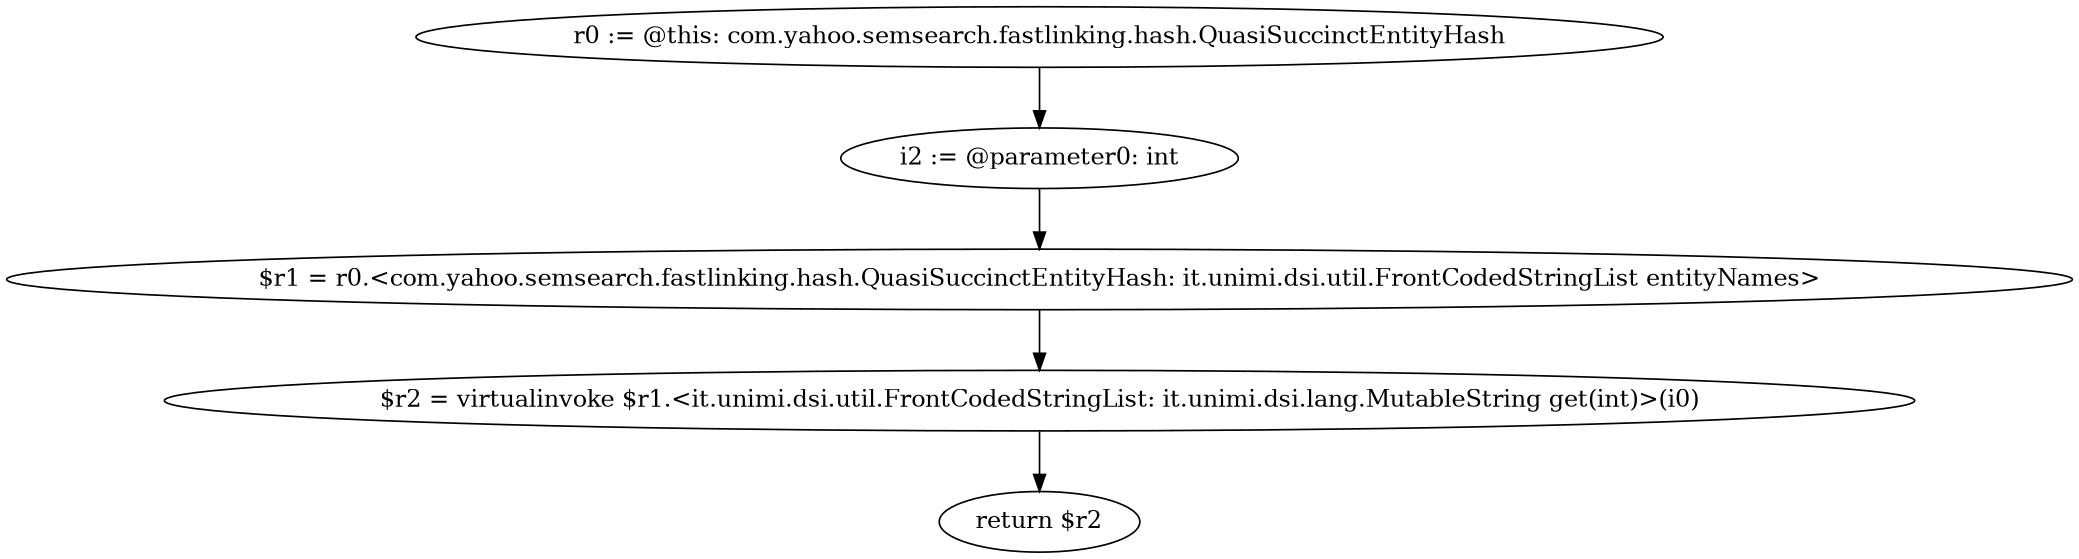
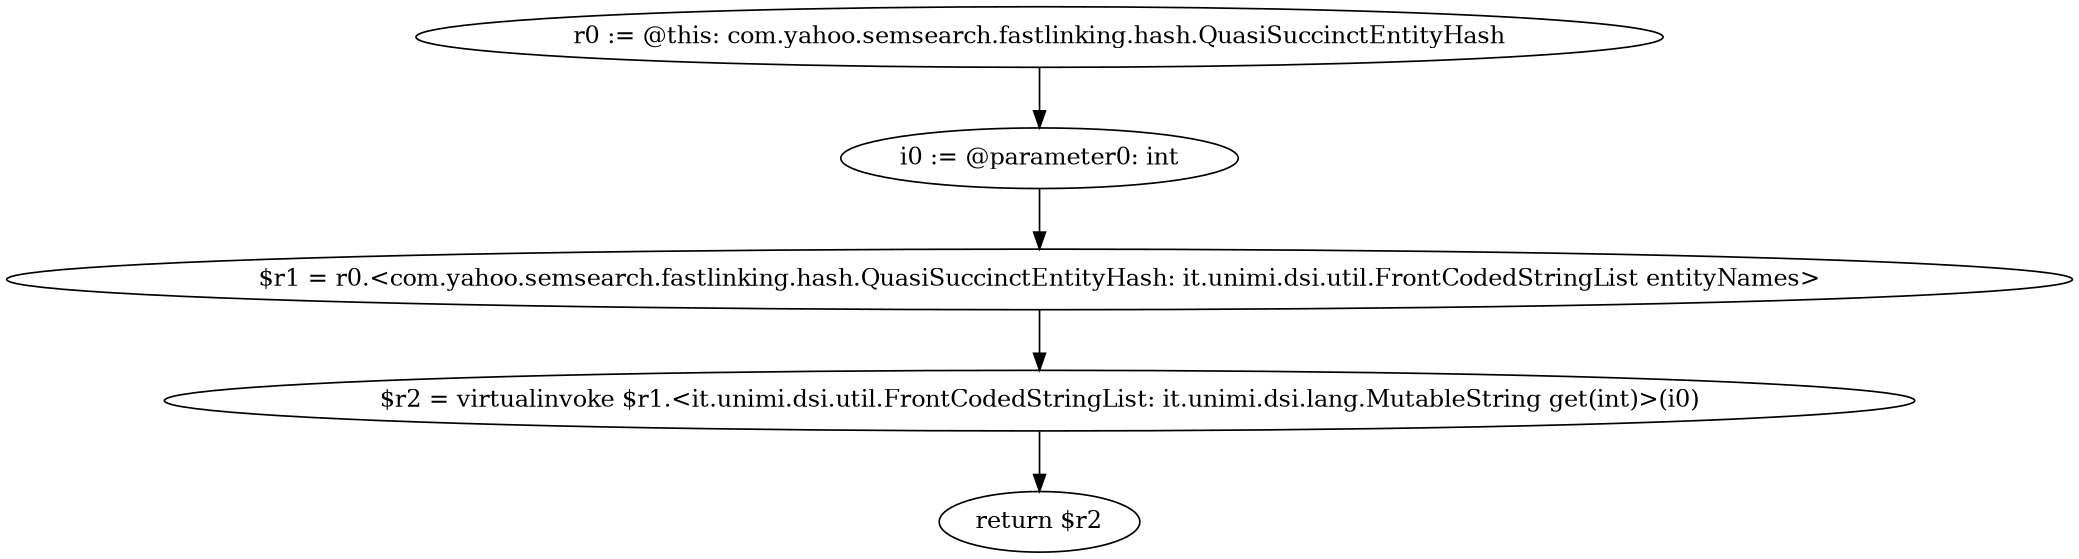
(1040, 158) -> (1040, 158)
